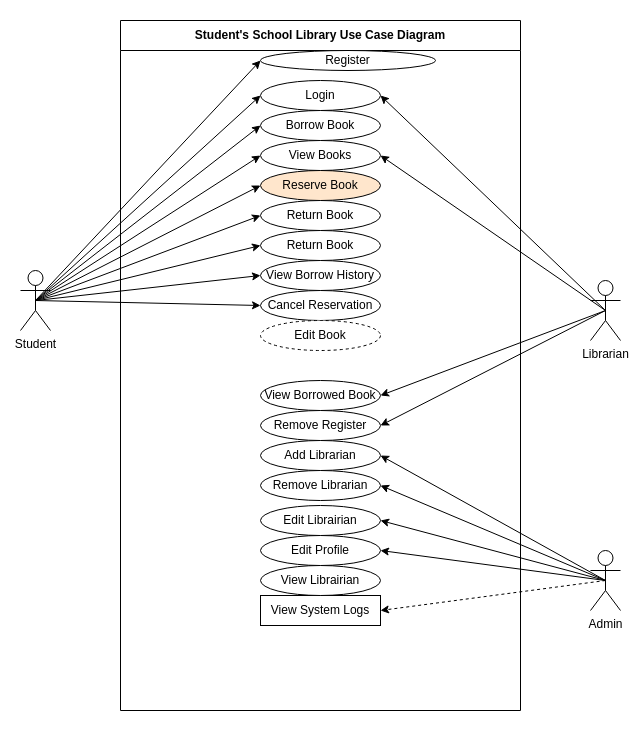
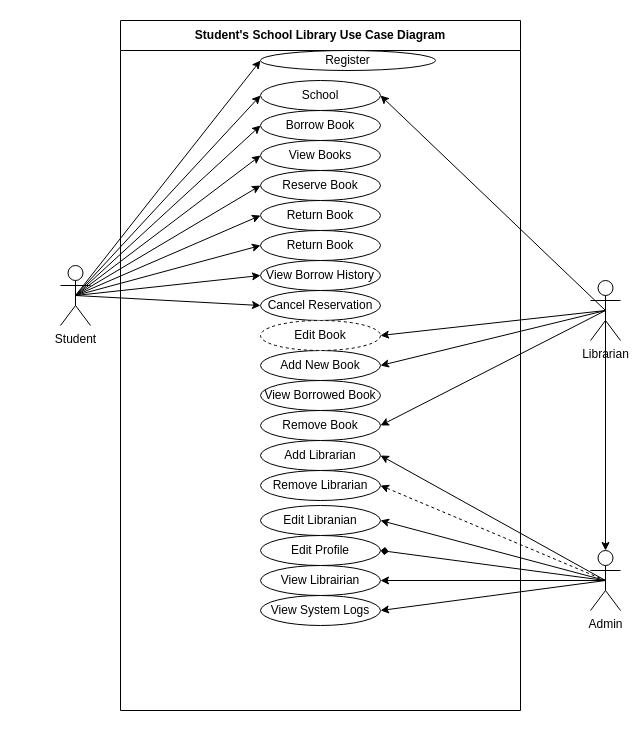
(321, 96) -> (321, 96)
(321, 186) -> (321, 186)
(491, 232) -> (606, 434)
(36, 301) -> (76, 296)
none -> (489, 323)
none -> (489, 339)
(489, 354) -> none
none -> (321, 366)
(321, 426) -> (321, 426)
(321, 521) -> (321, 521)
(492, 532) -> (492, 532)
(388, 551) -> (389, 552)
none -> (492, 581)
(492, 596) -> (492, 596)
(321, 611) -> (321, 611)
